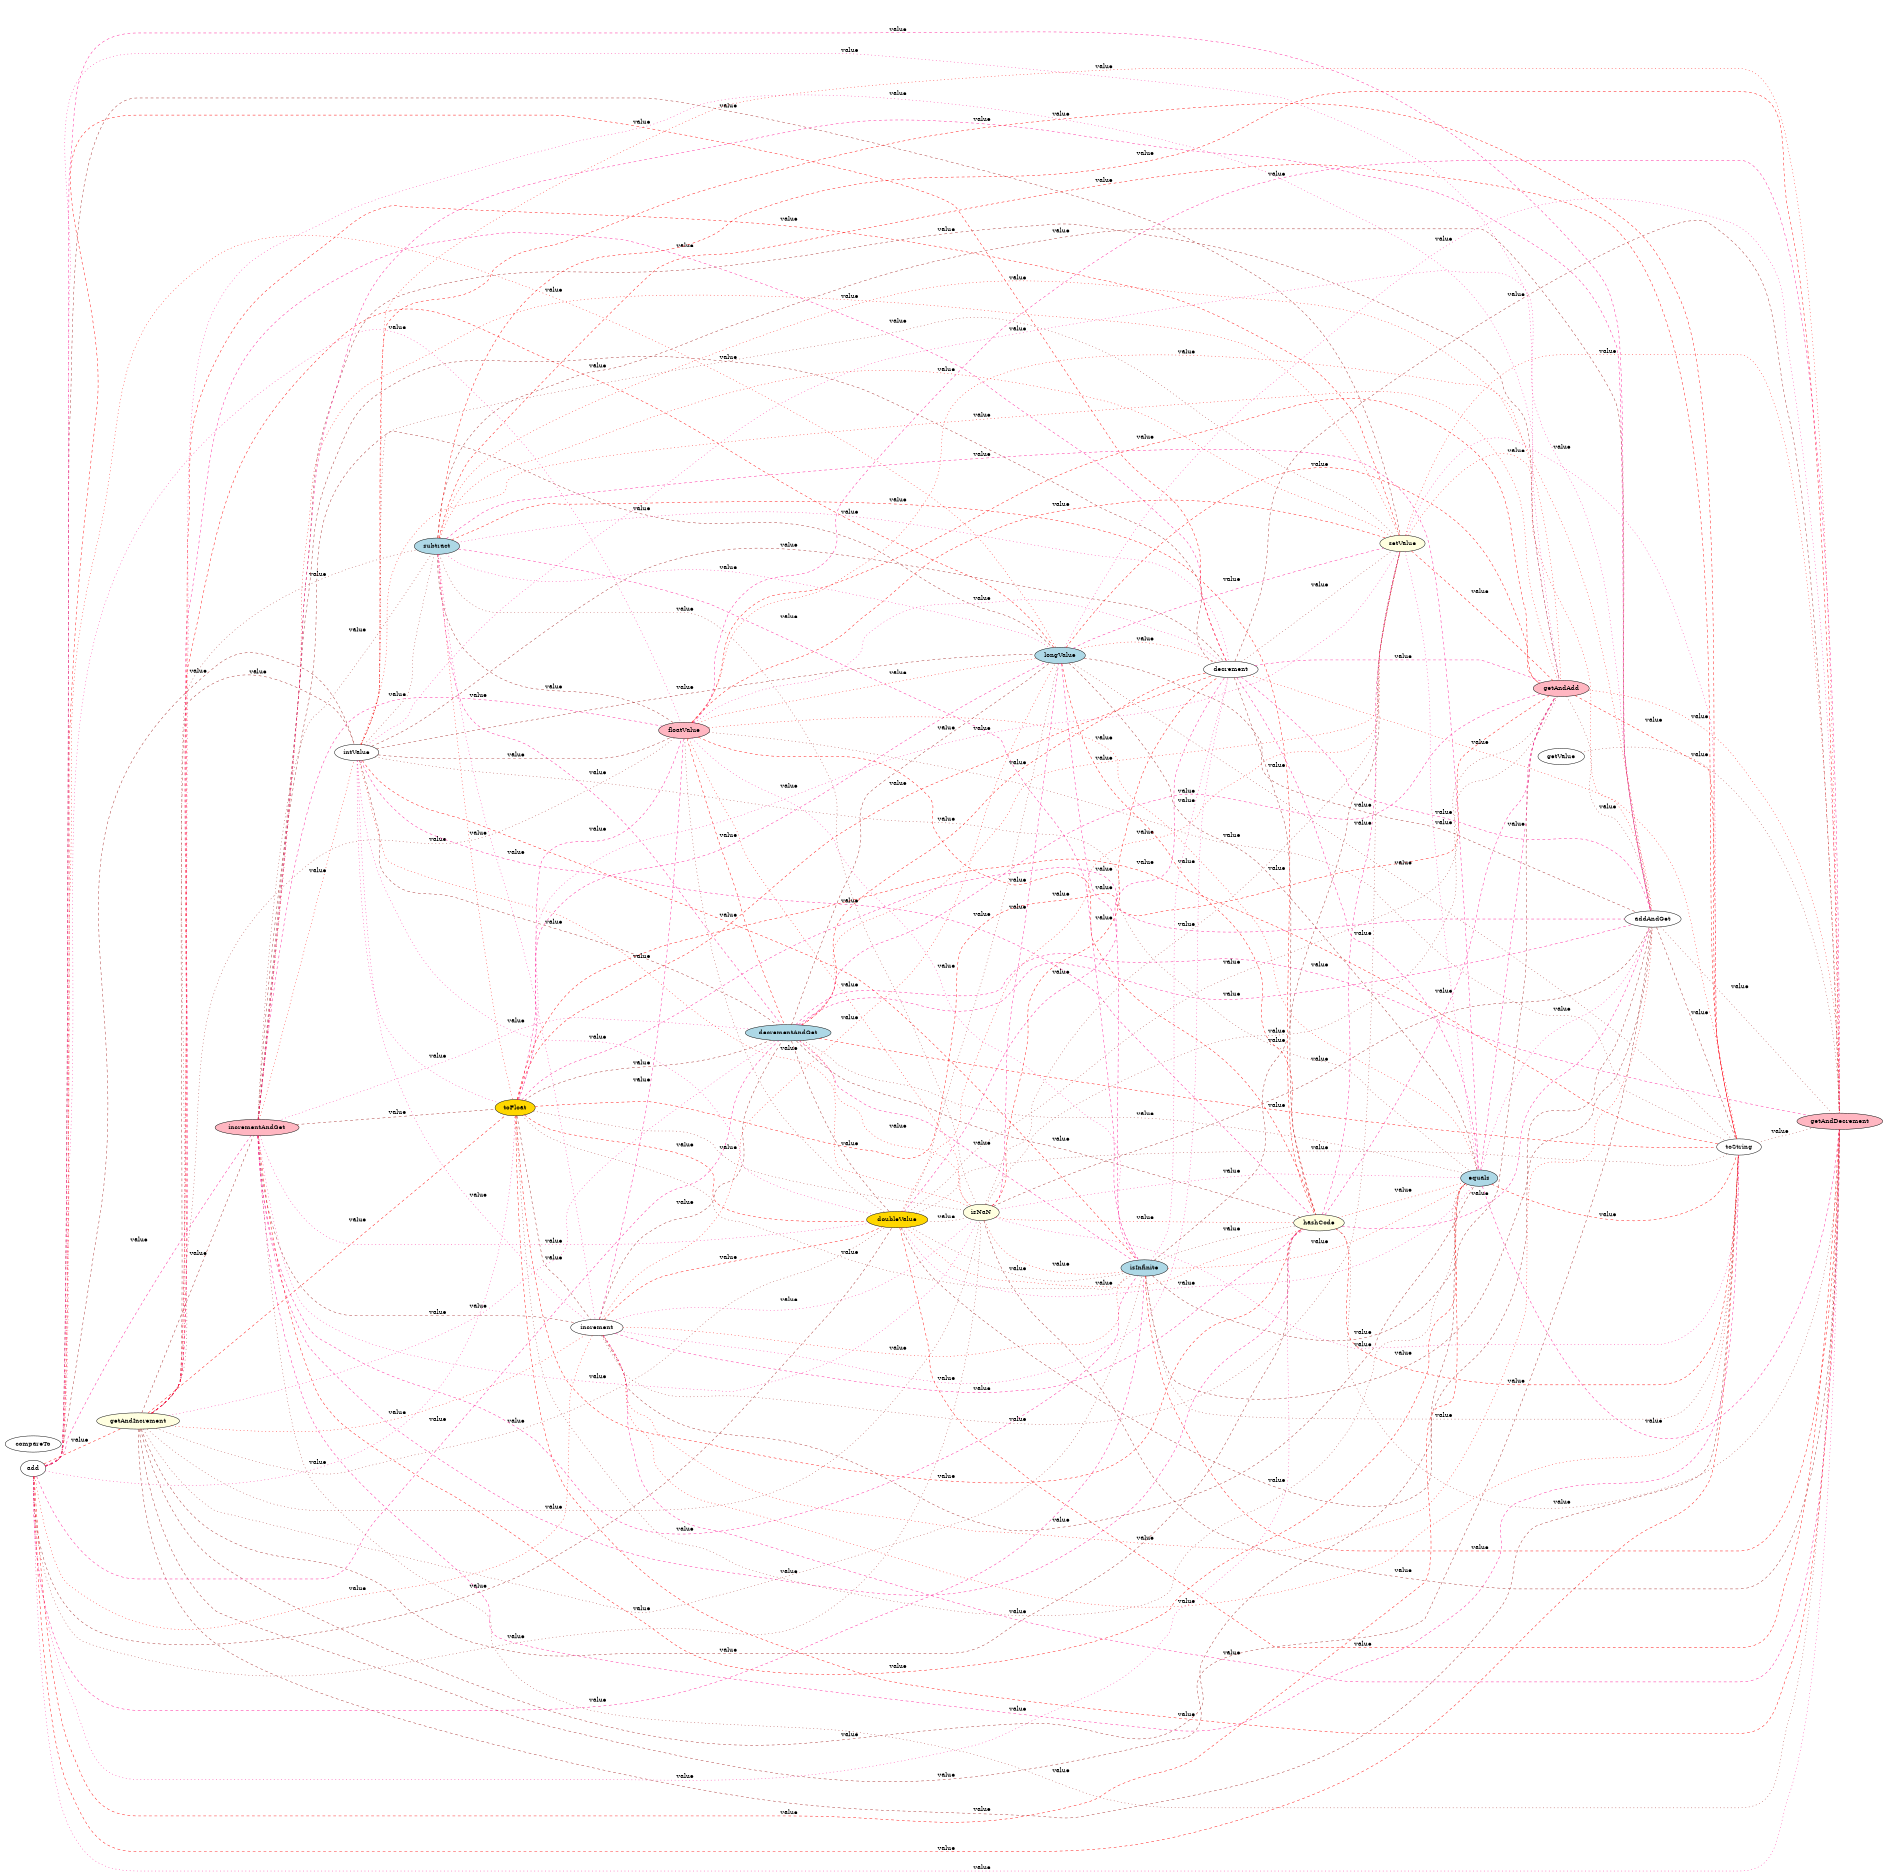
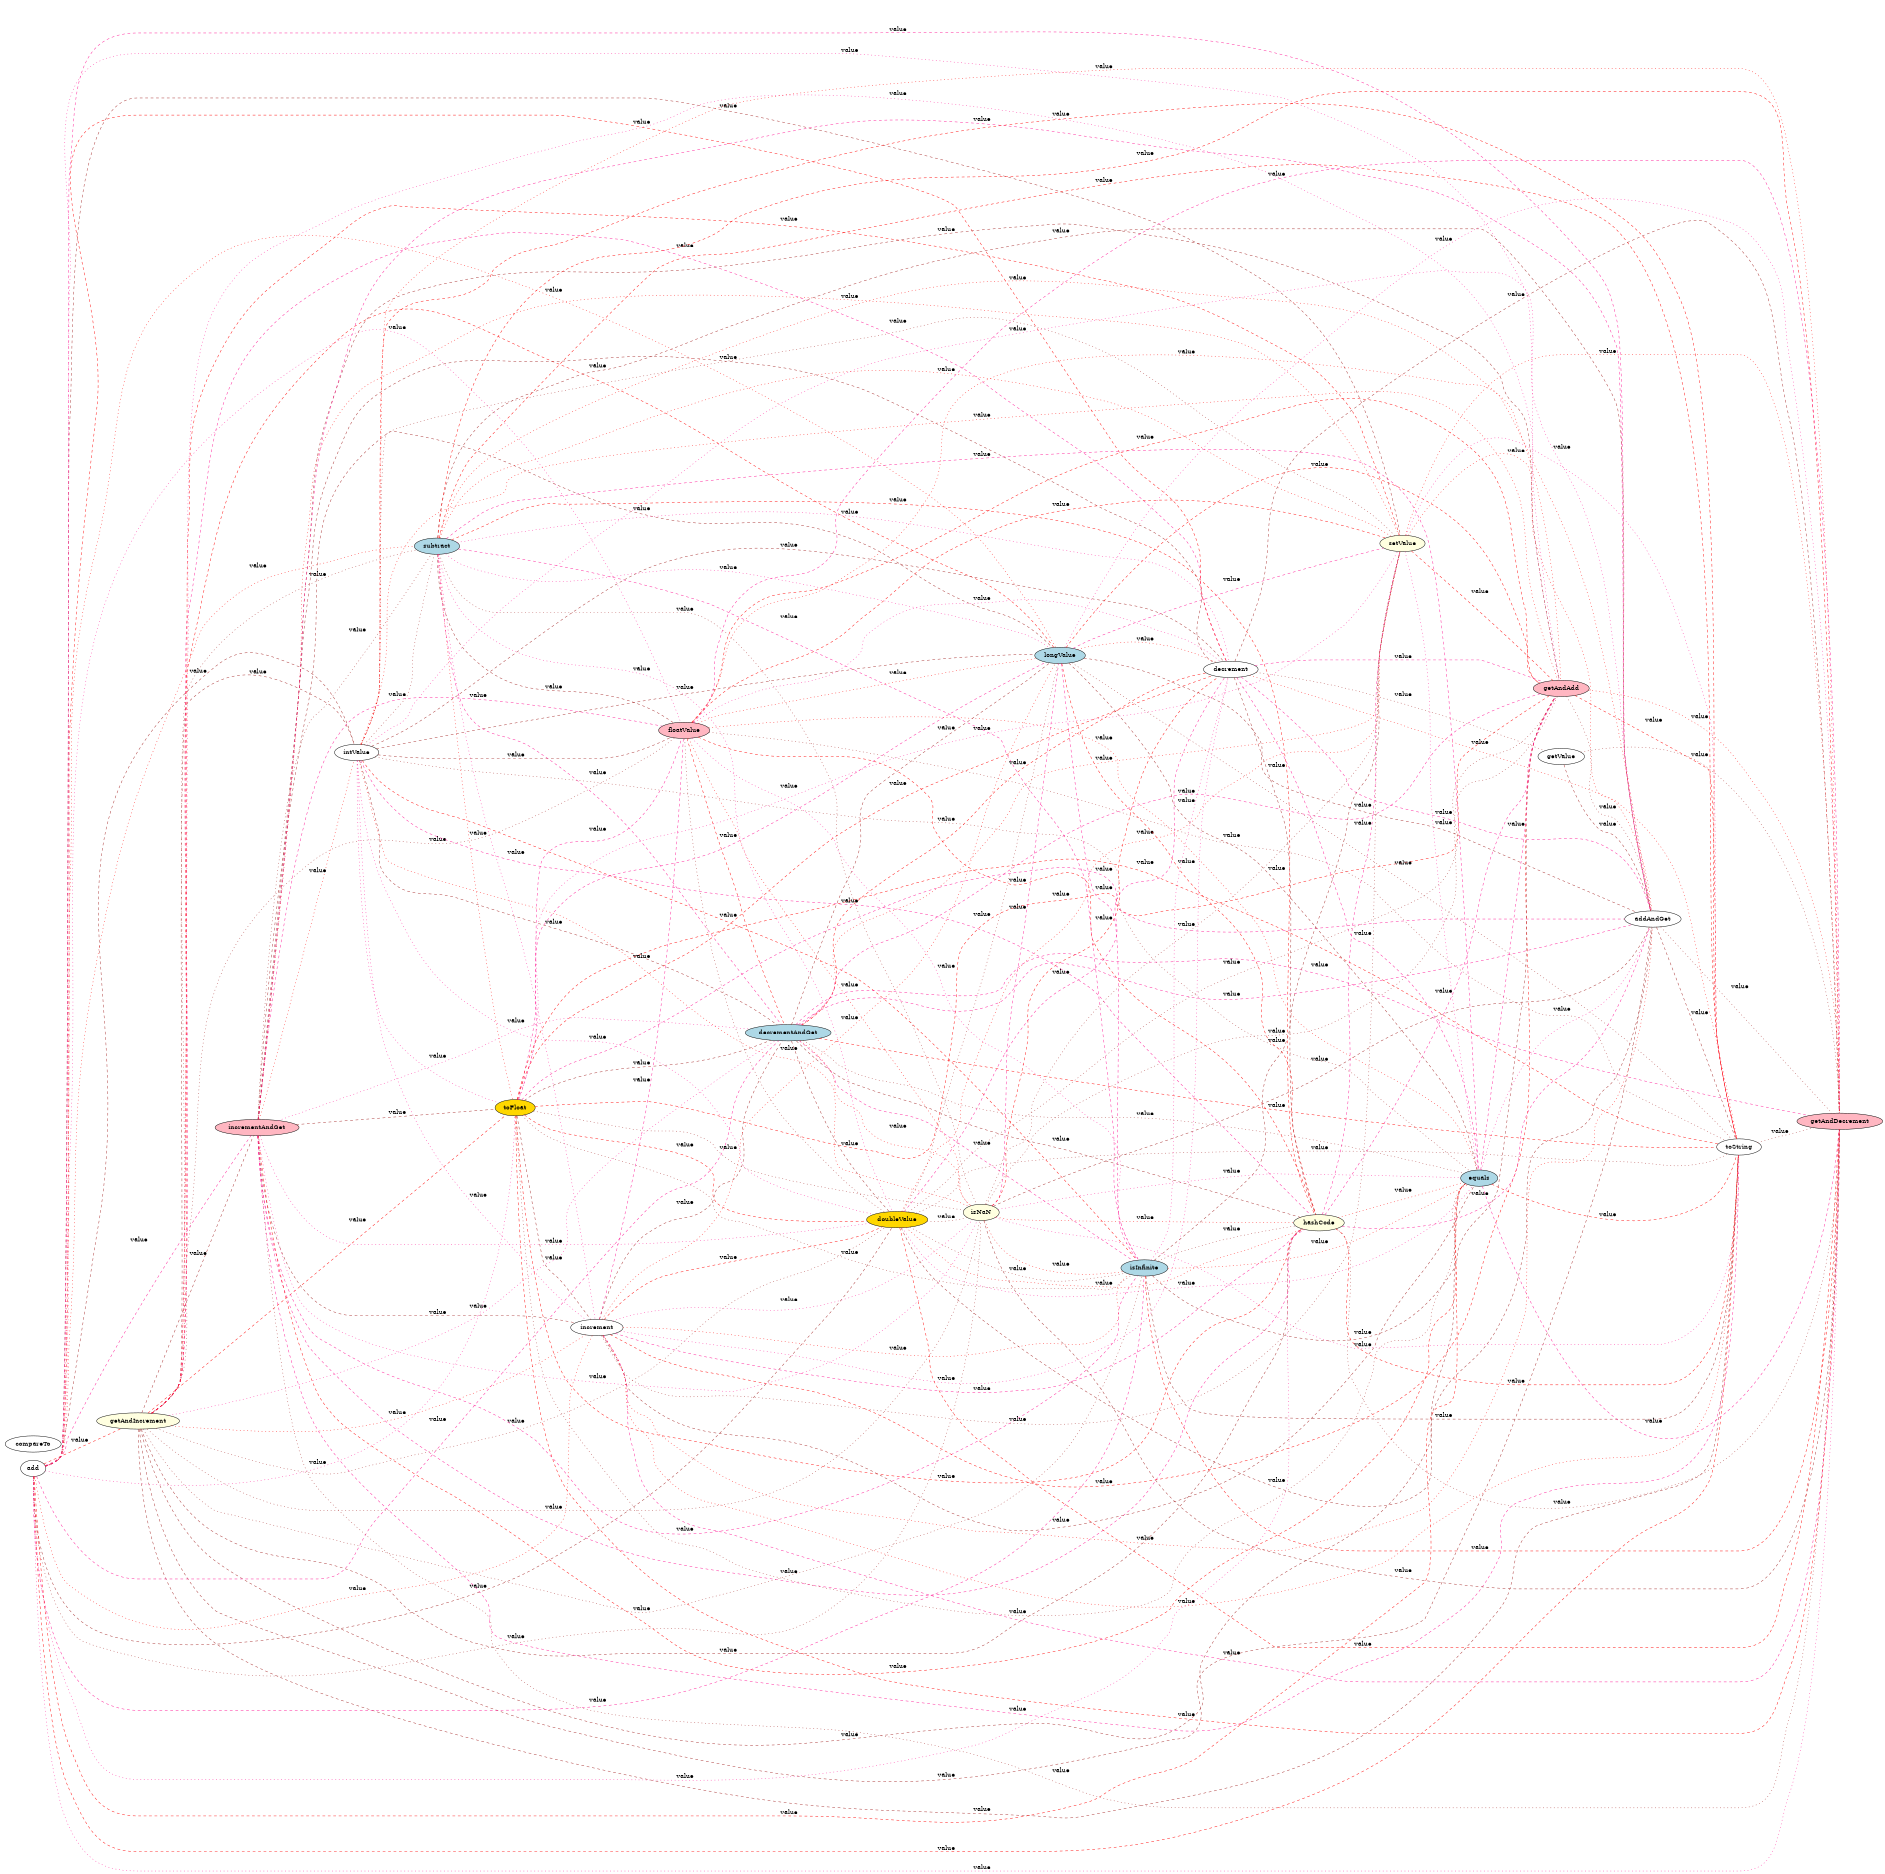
(1317, 606) -> (1403, 704)
none -> (736, 808)
none -> (103, 928)
(1477, 1304) -> (1612, 834)
(1499, 1419) -> (1499, 1419)
none -> (1323, 1435)
